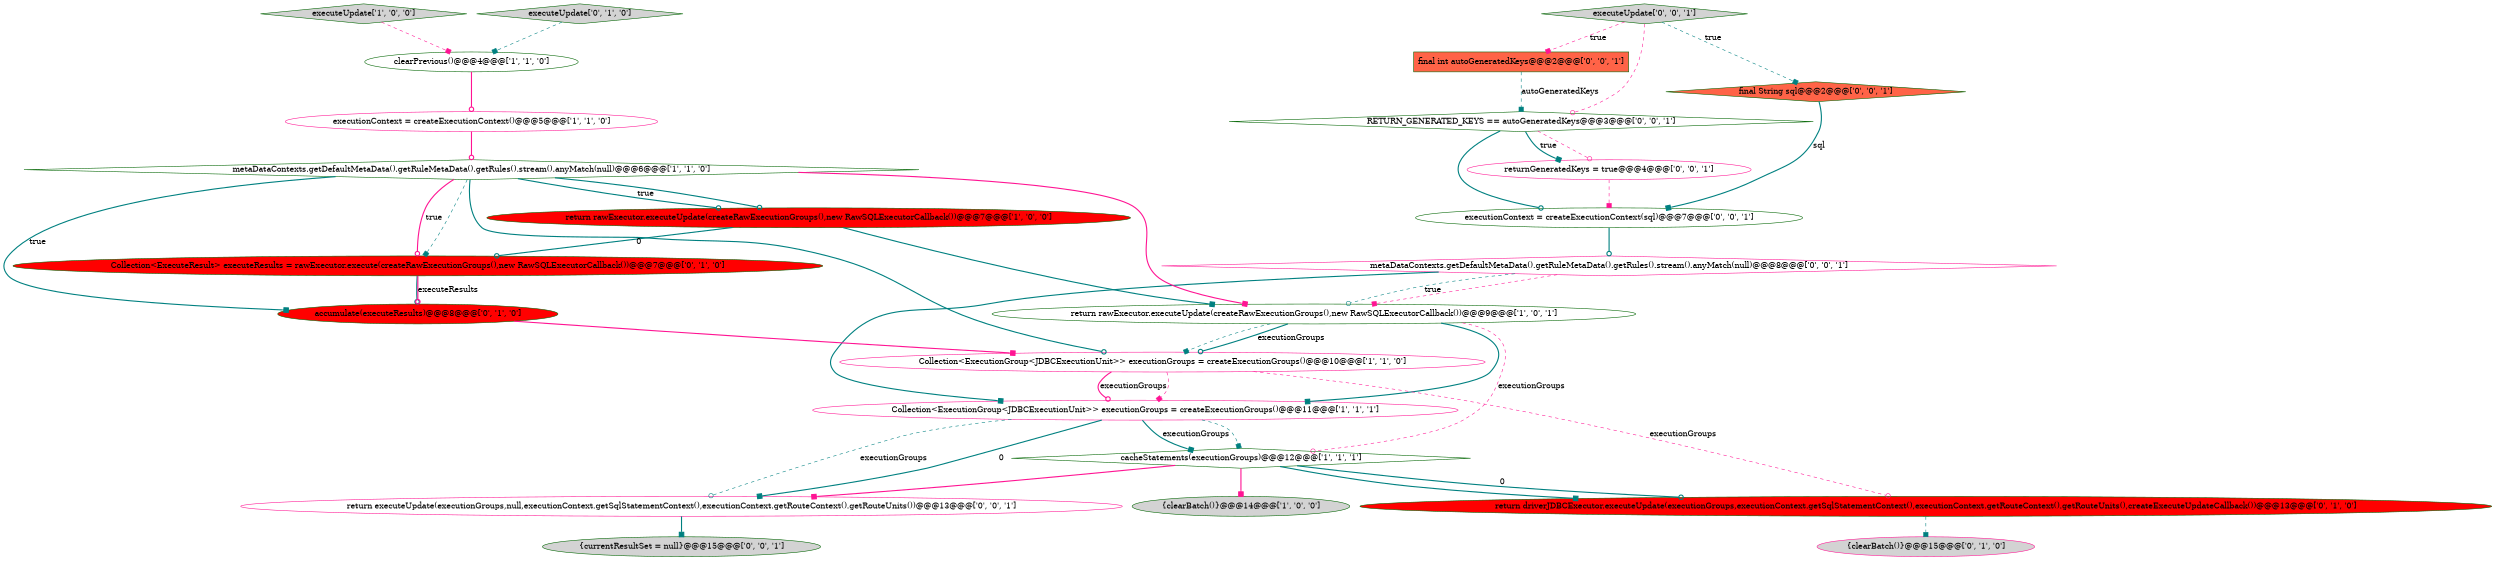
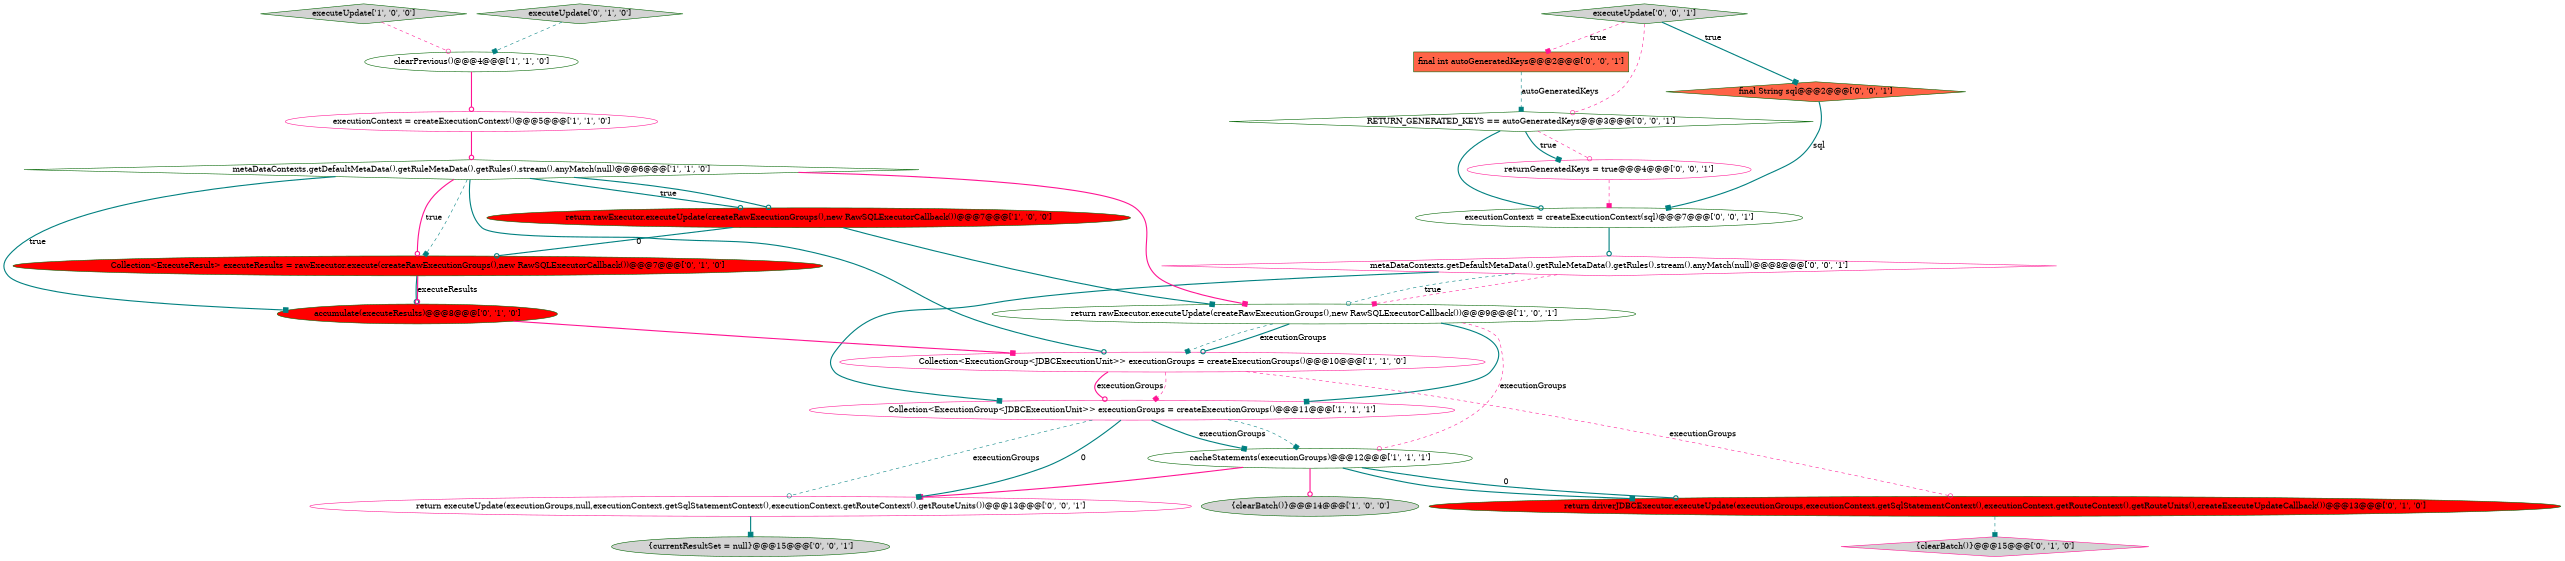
(413, 36) -> (414, 36)
(1727, 51) -> (1727, 51)
(1241, 458) -> (1310, 458)
(1241, 480) -> (1310, 480)
(1926, 547) -> (1995, 547)
